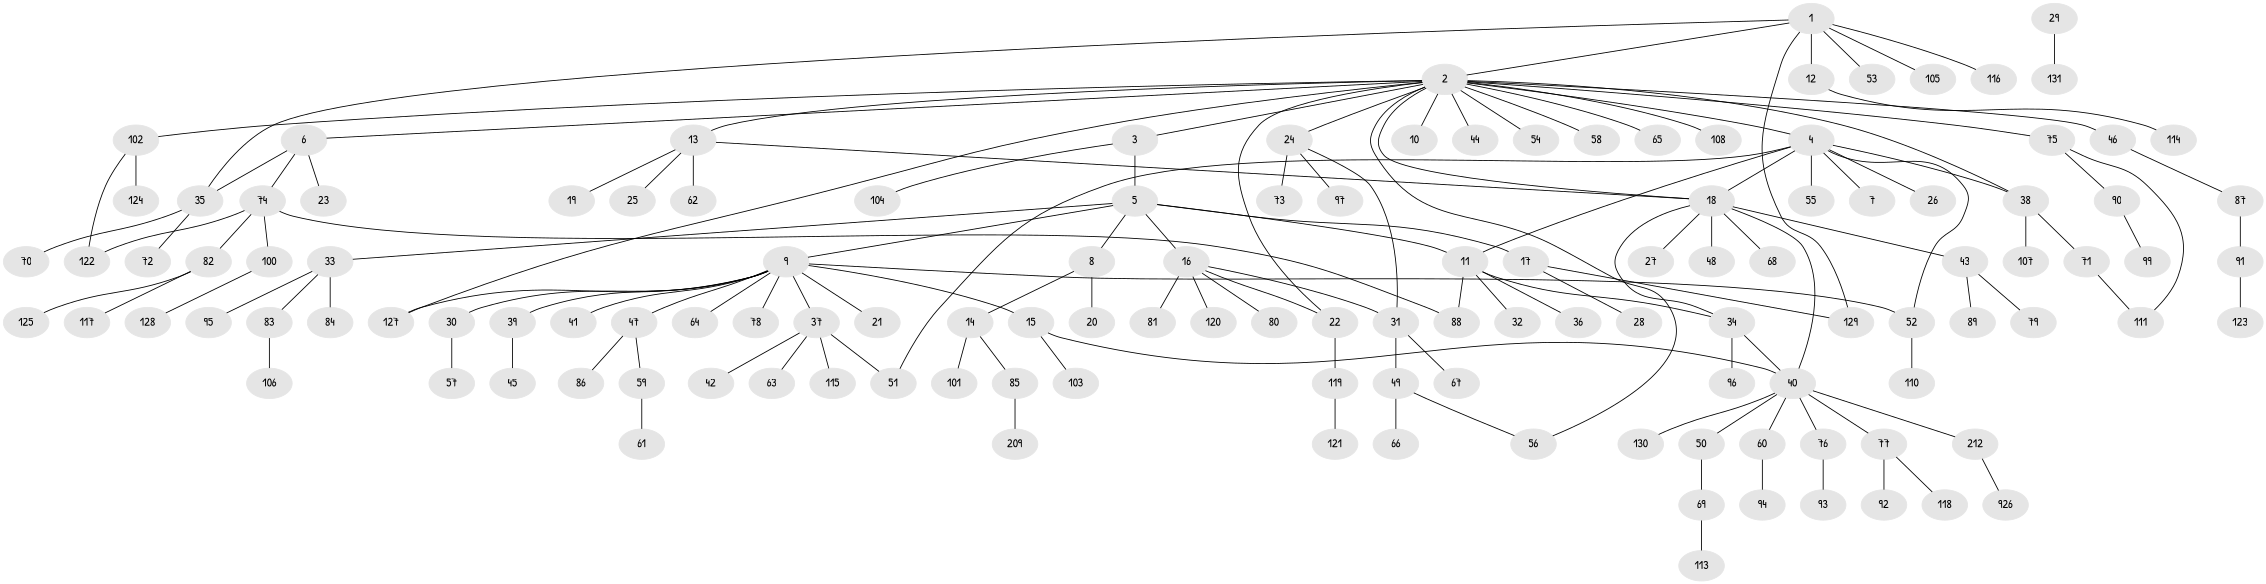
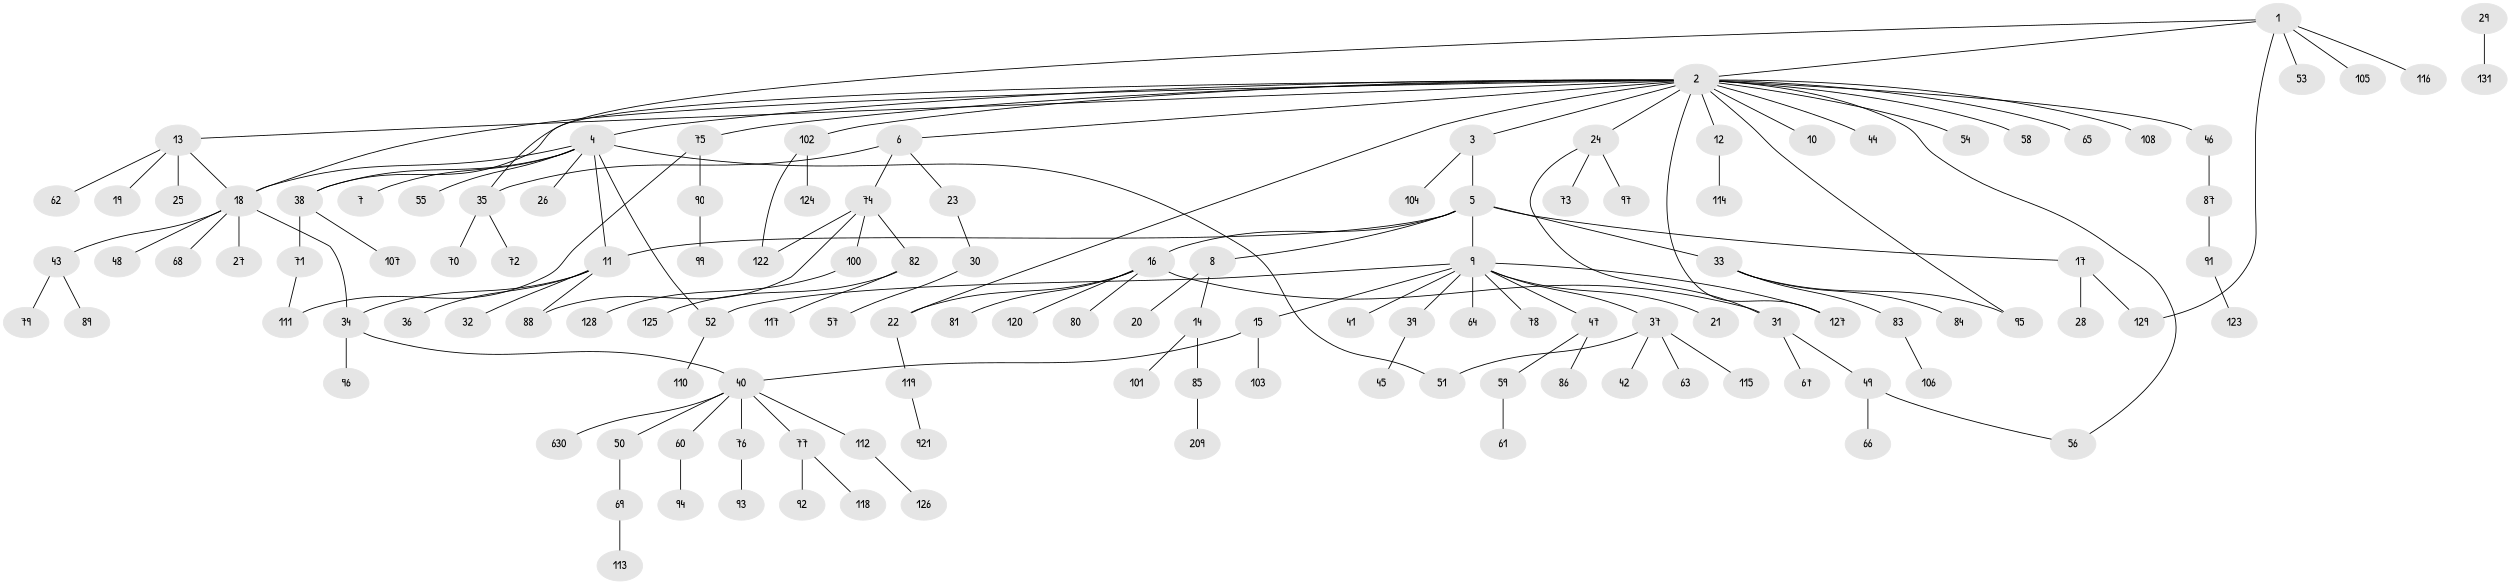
(1811, 49) -> (1708, 110)
none -> (1852, 209)
(1811, 267) -> none
(619, 291) -> (964, 231)
(1335, 444) -> (924, 444)
(1641, 444) -> (559, 444)
(1975, 444) -> (863, 444)
(2006, 505) -> (924, 505)
